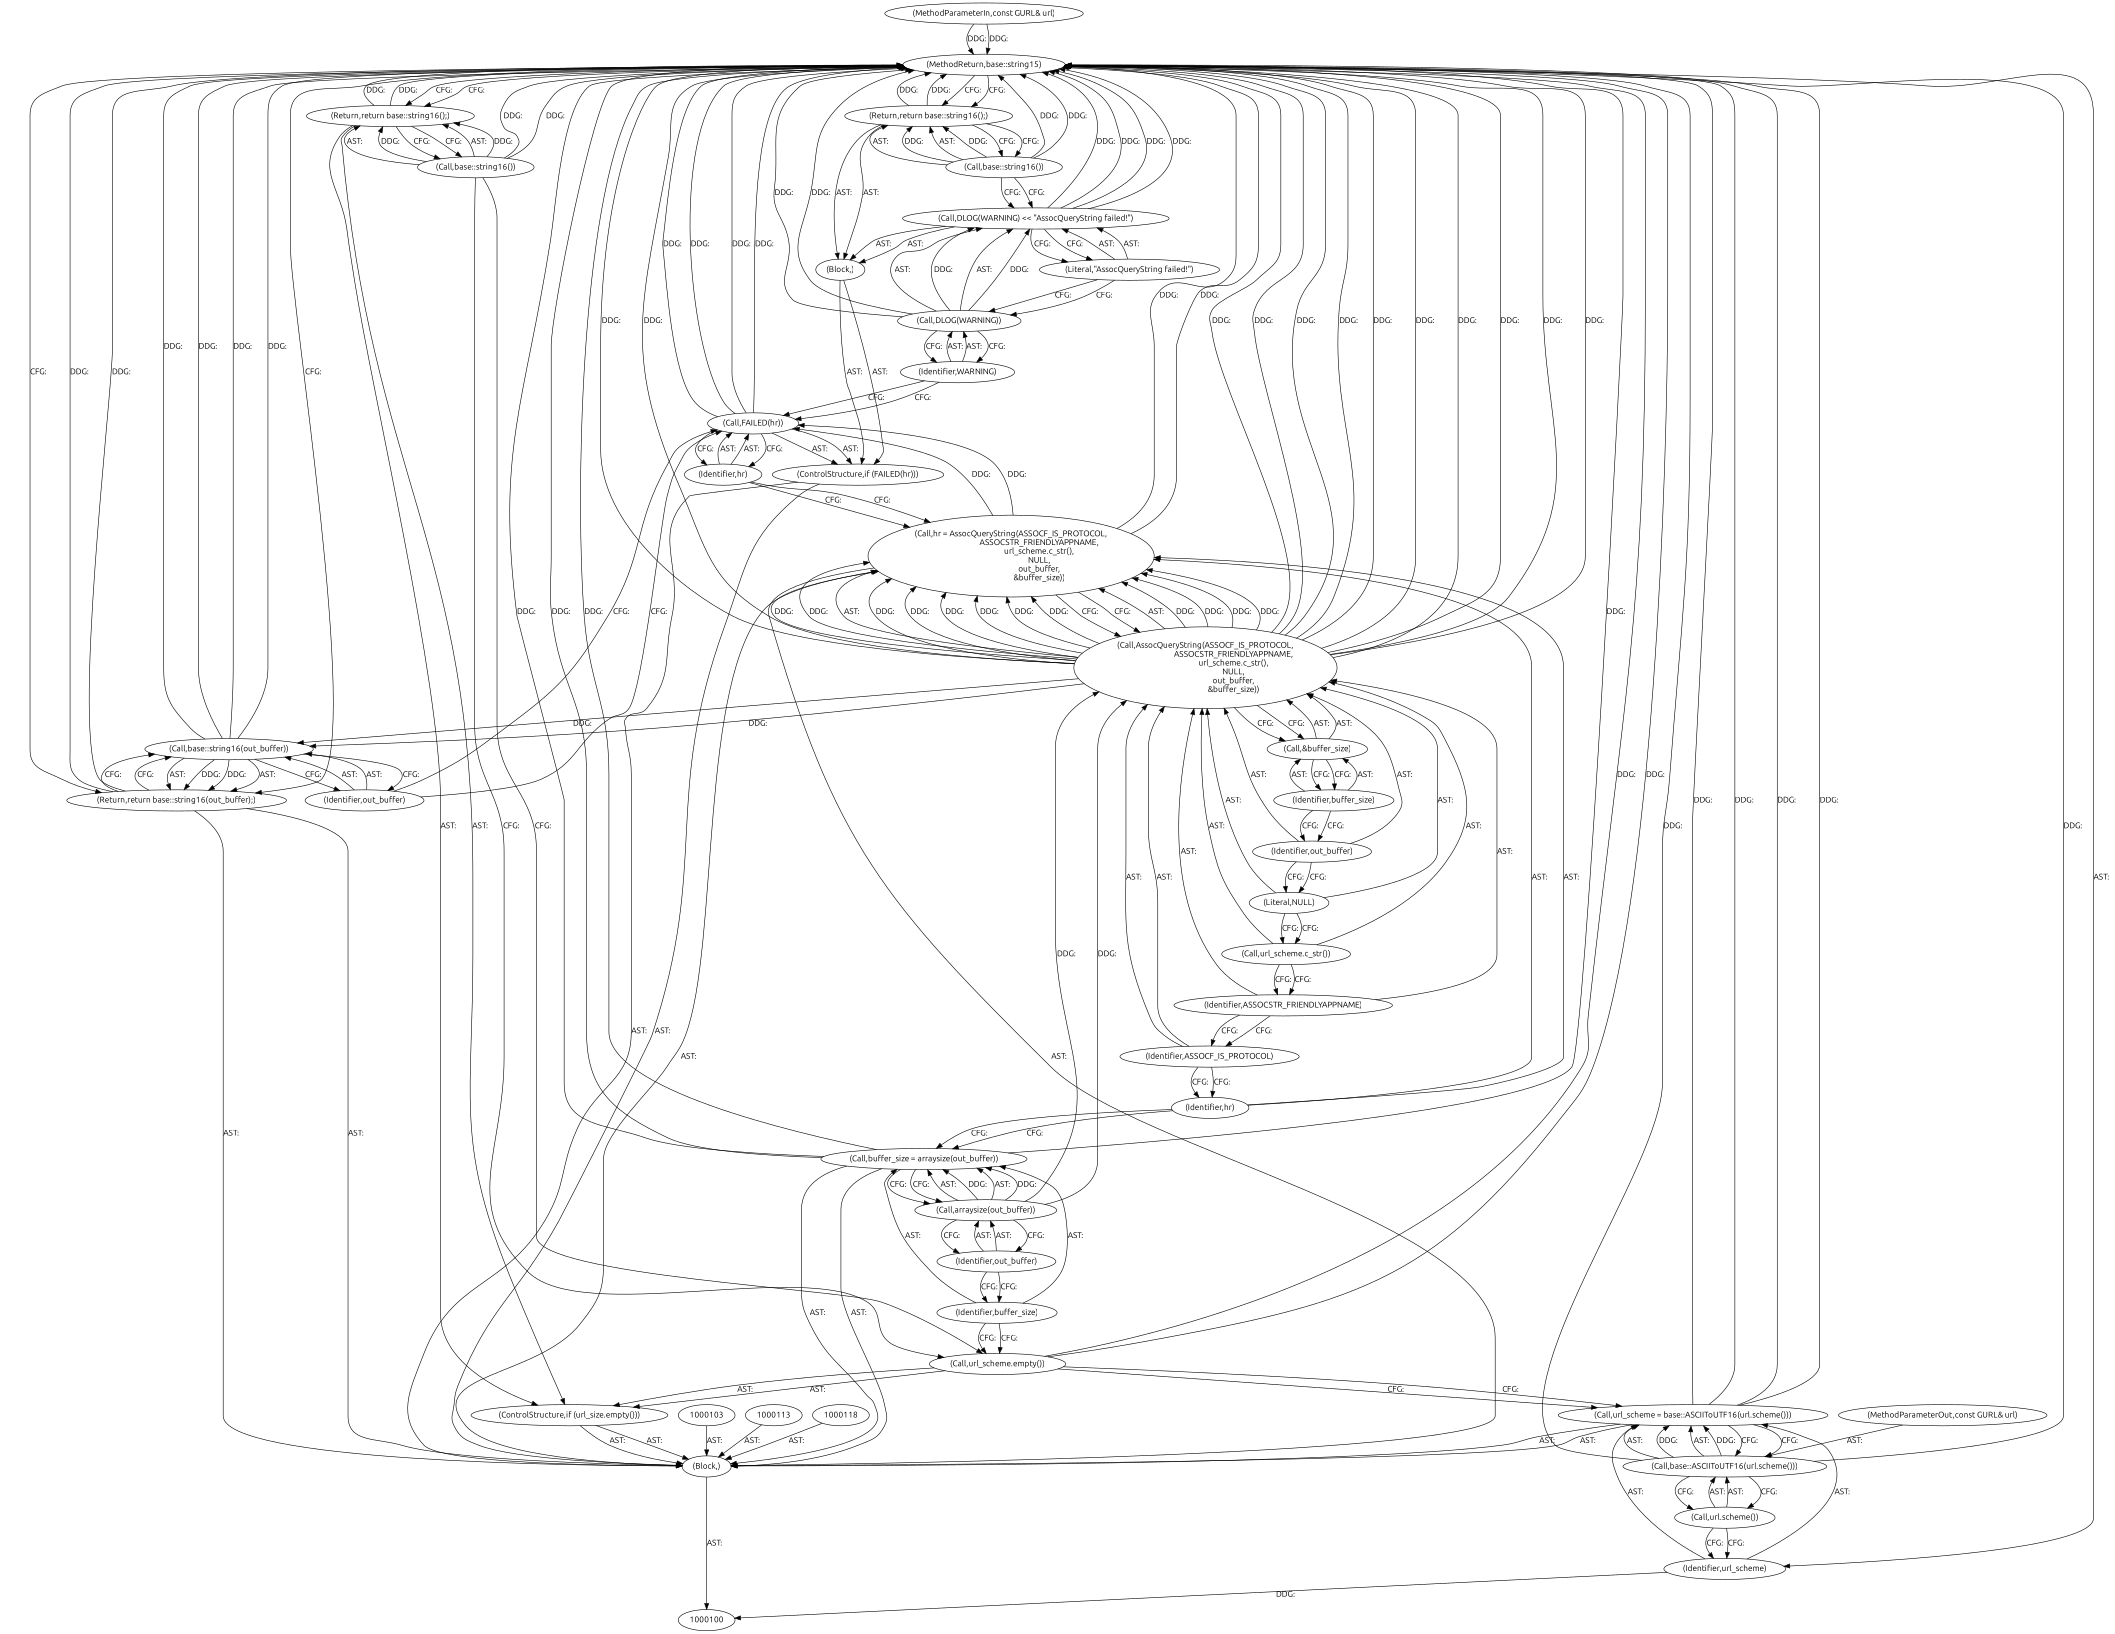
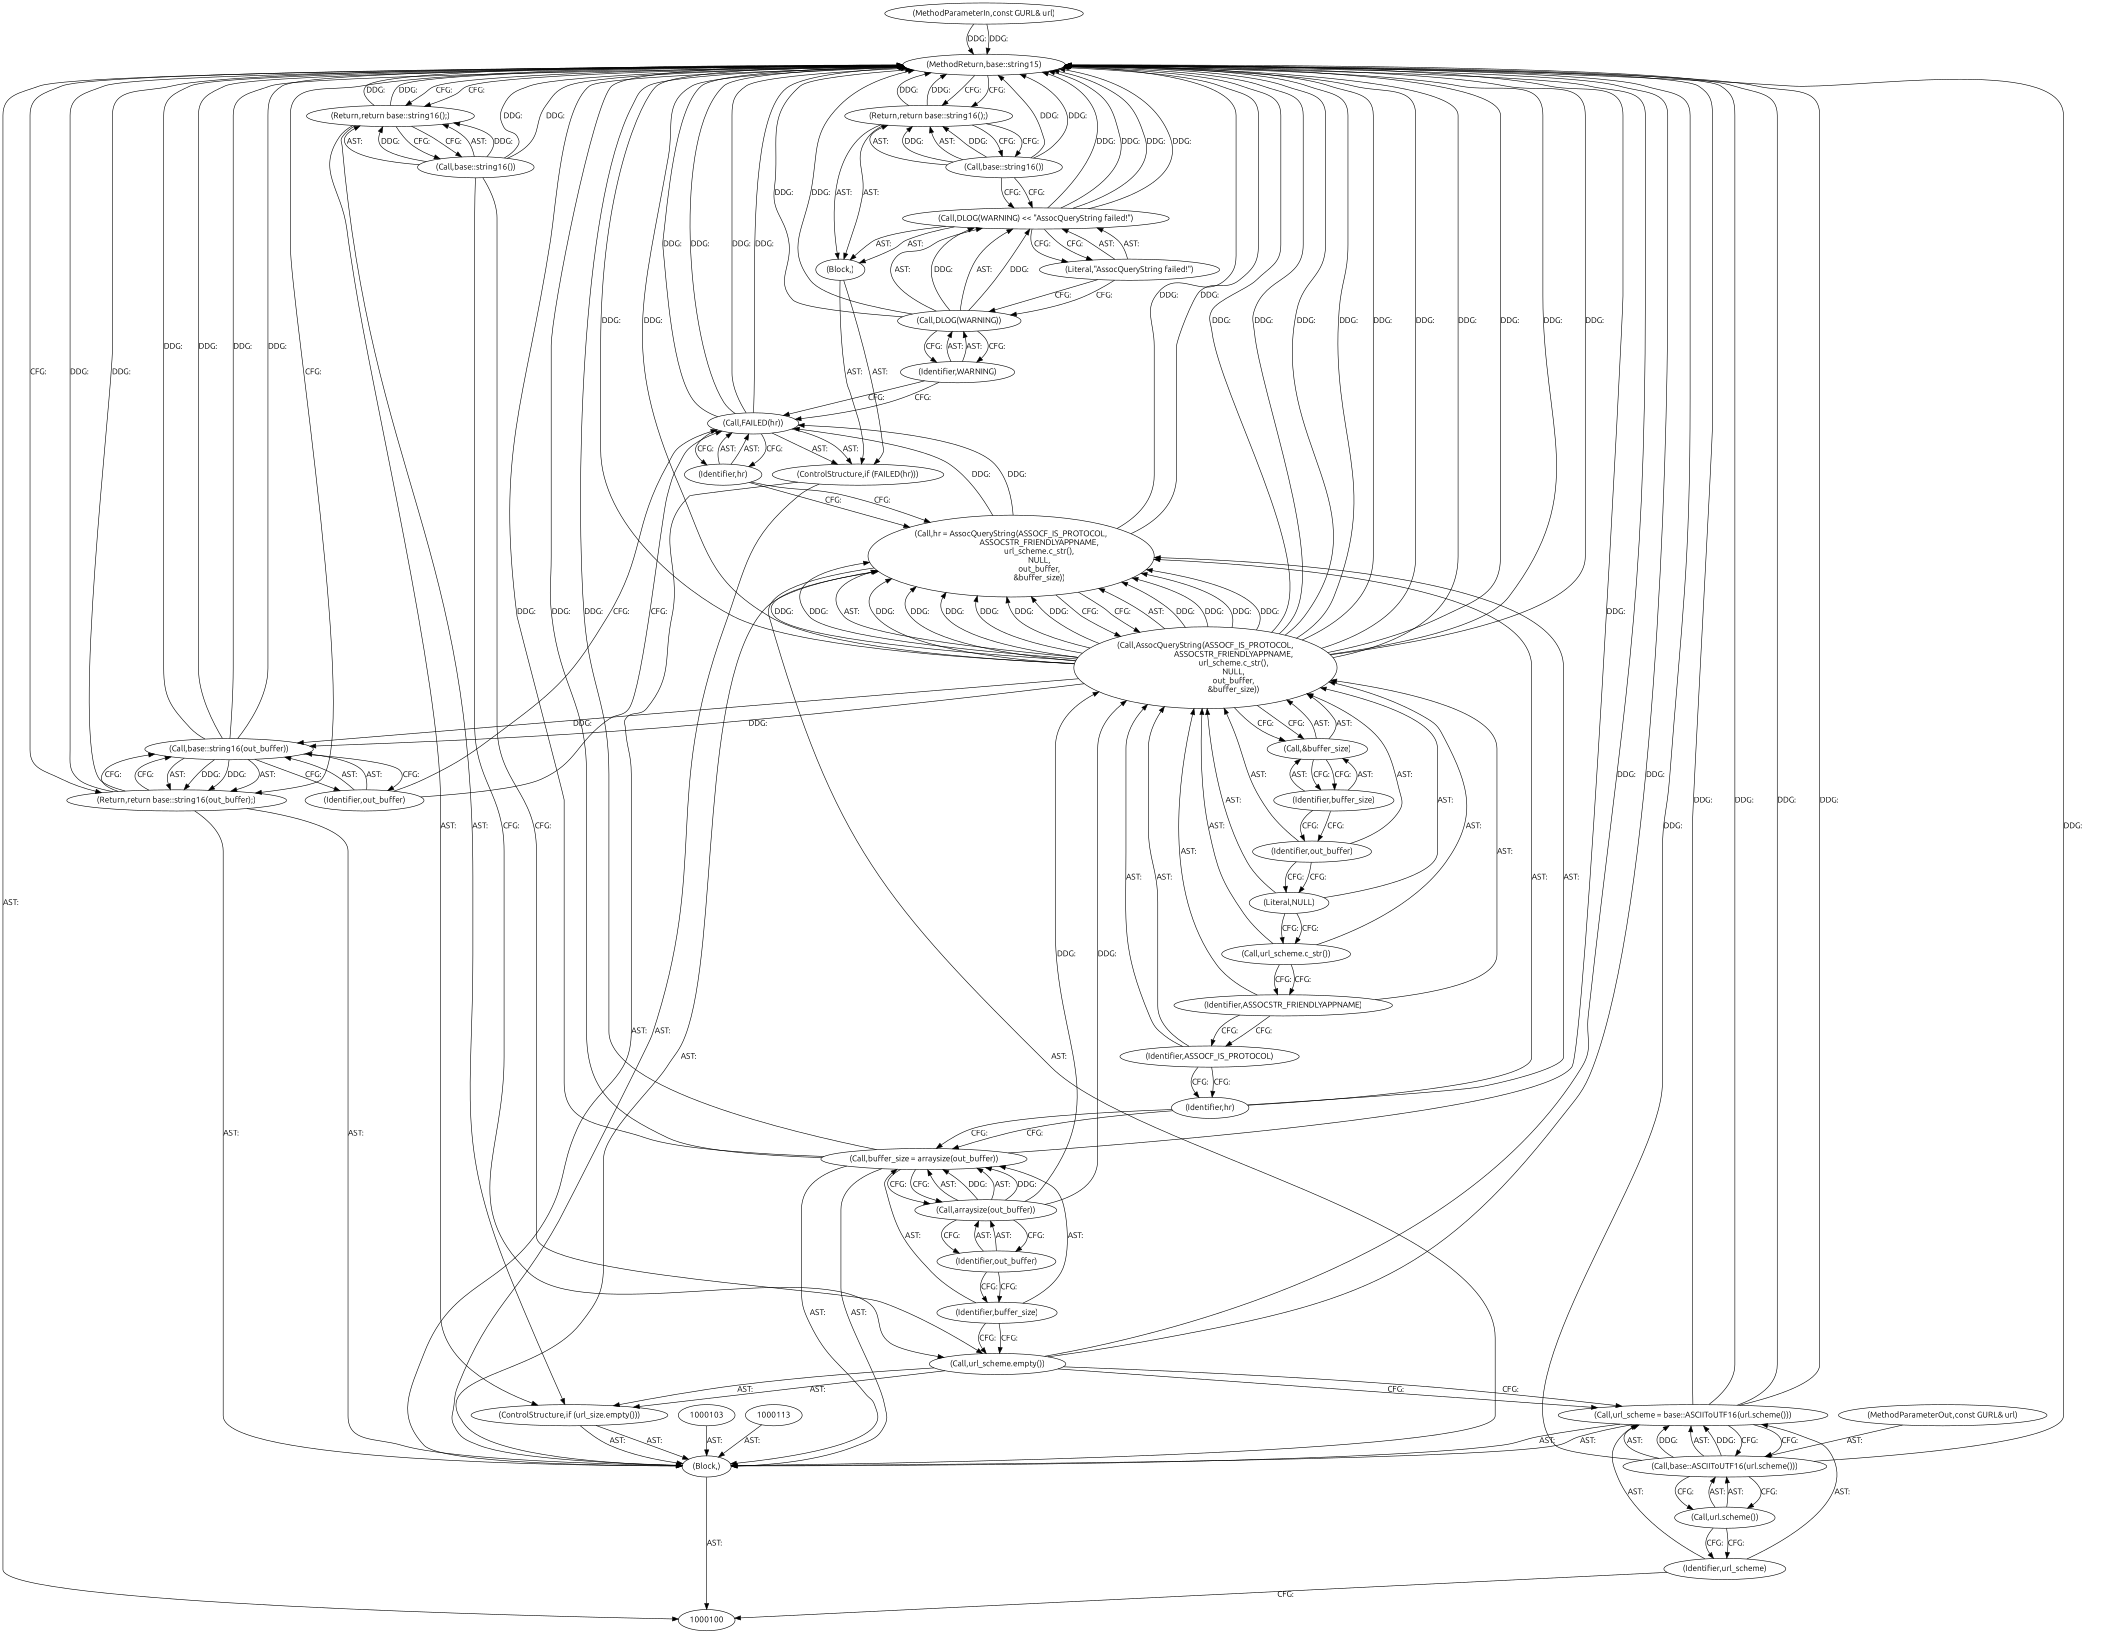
(2094, 445) -> (3, 722)
(841, 1415) -> none
(1287, 1595) -> (1287, 1595)
